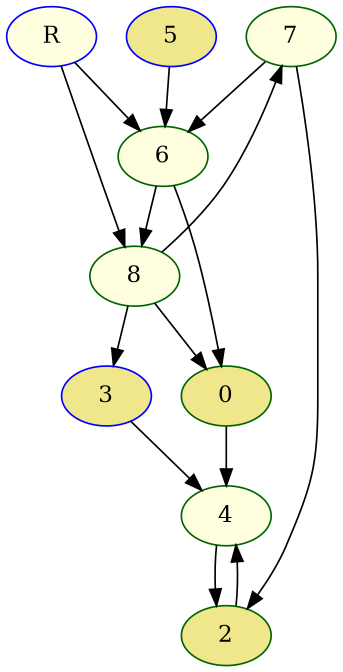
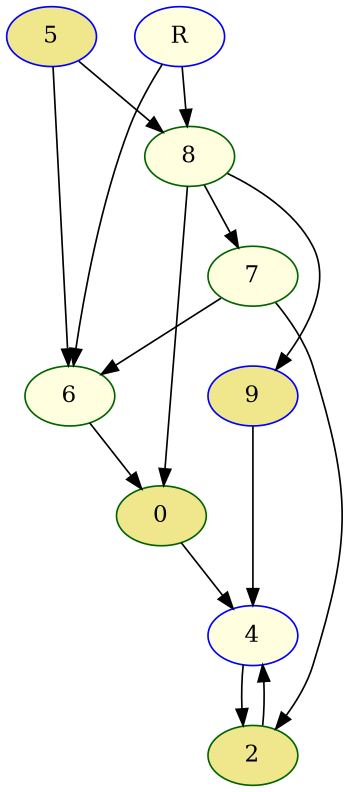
(151, 208) -> (115, 91)
(106, 396) -> (253, 396)
(226, 516) -> (253, 636)
